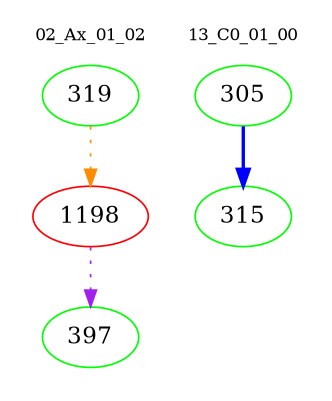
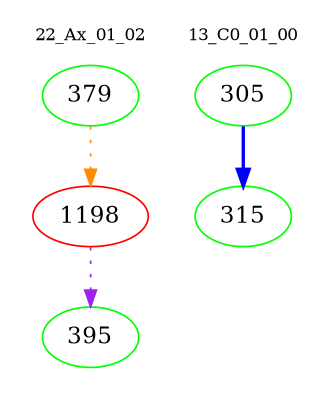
(91, 36) -> (91, 36)
(91, 96) -> (91, 96)
(91, 337) -> (91, 337)
